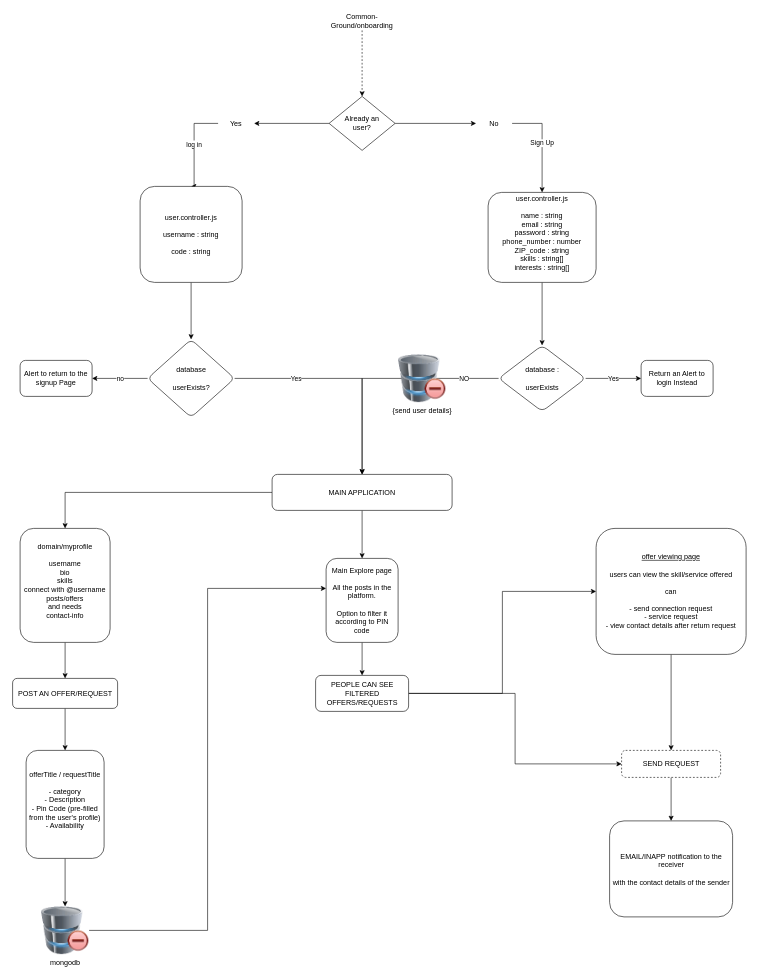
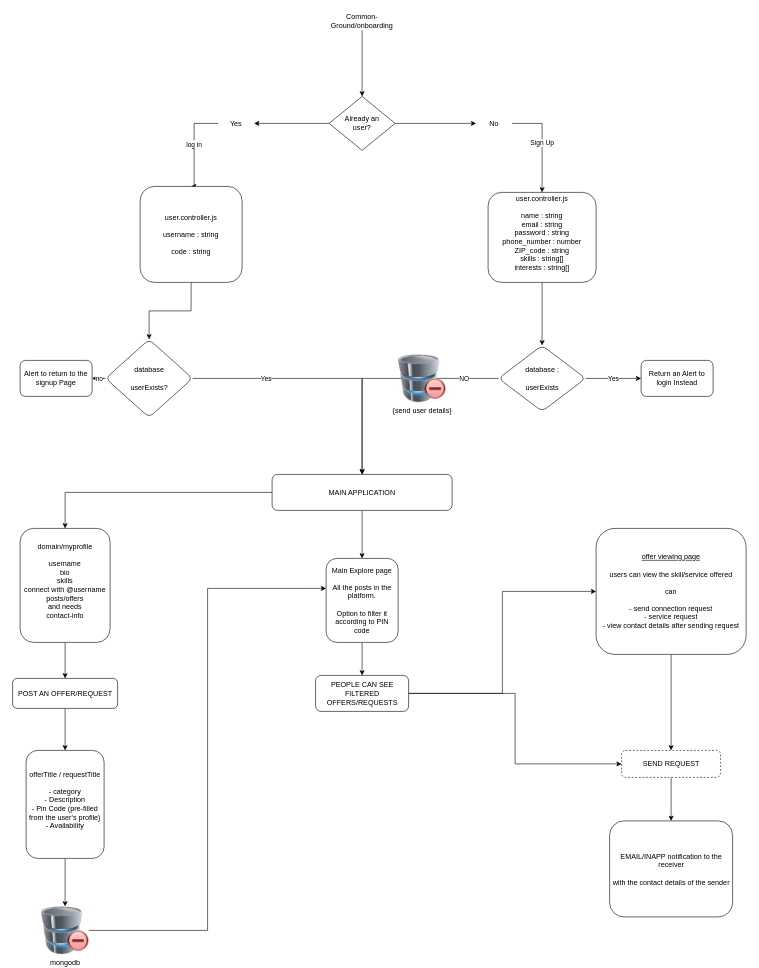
(362, 61) -> (362, 61)
(191, 378) -> (149, 378)
(671, 591) -> (671, 591)
